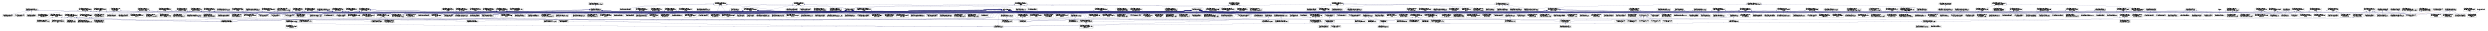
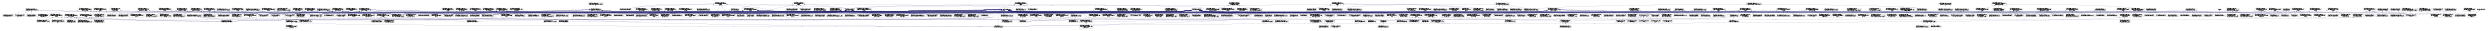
(563, 21) -> (563, 21)
